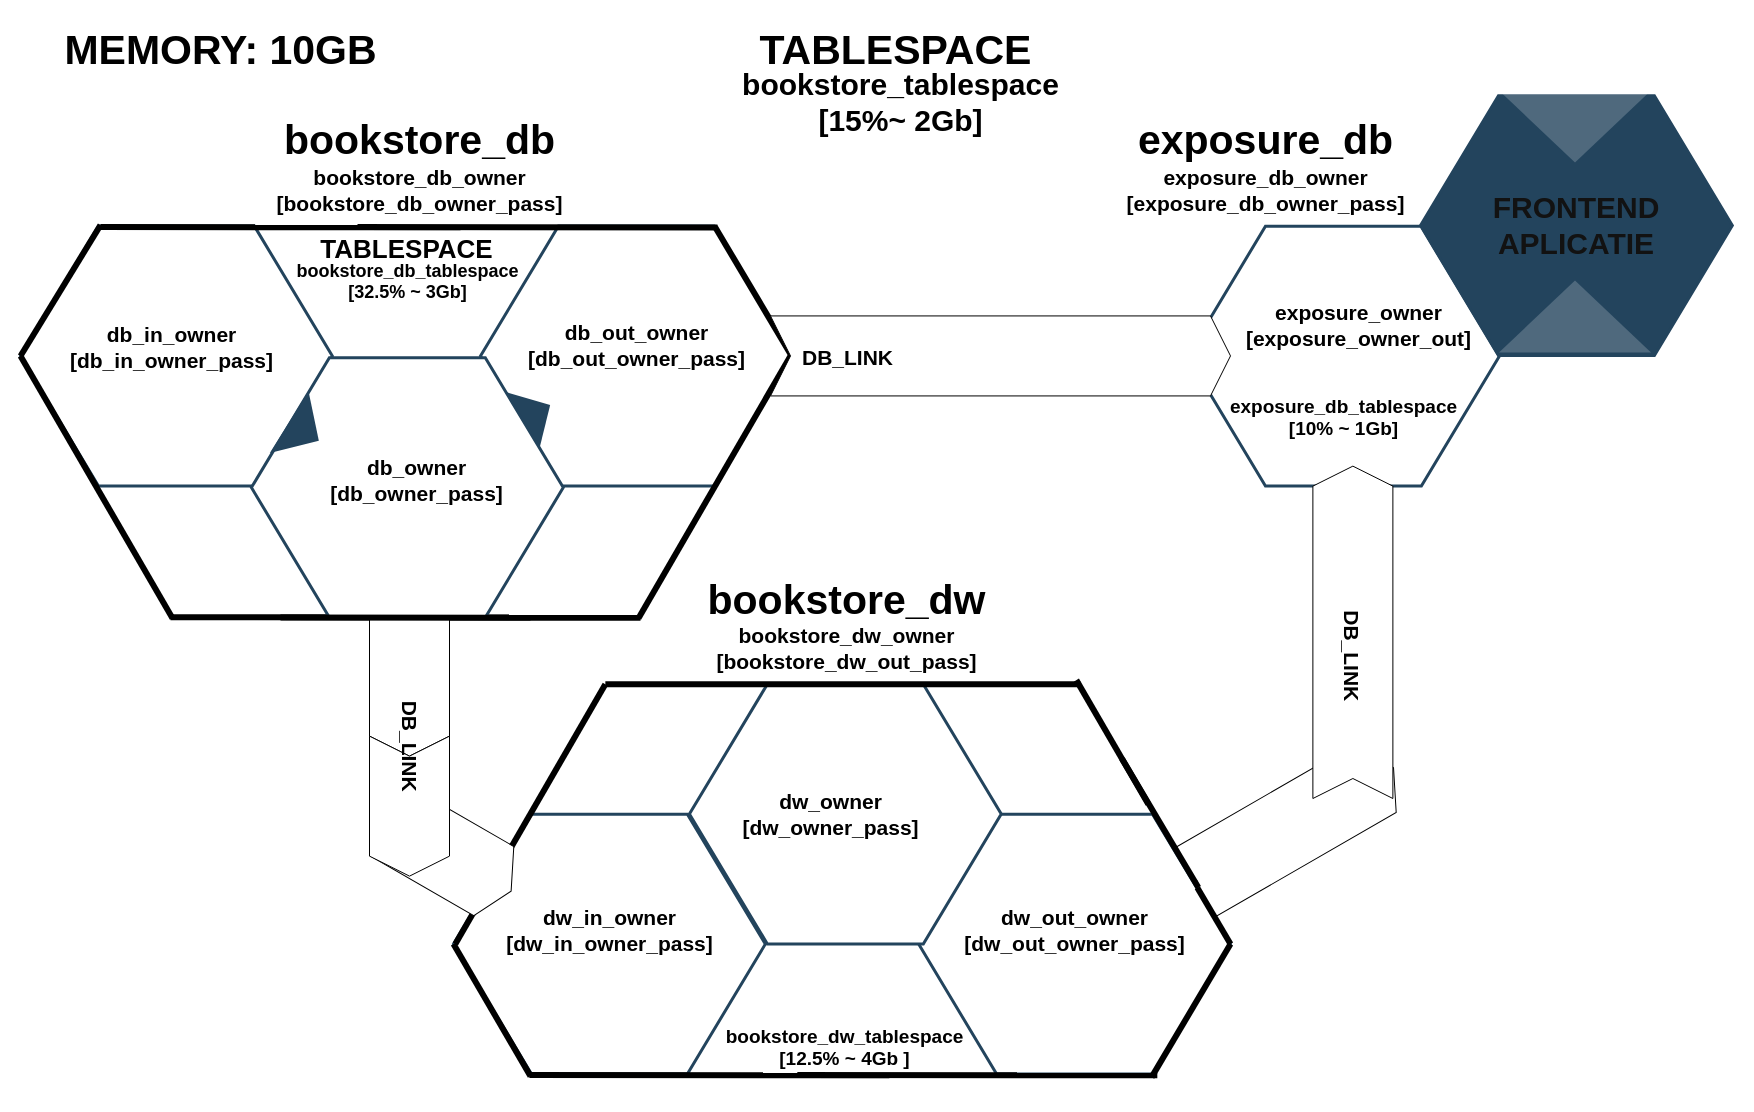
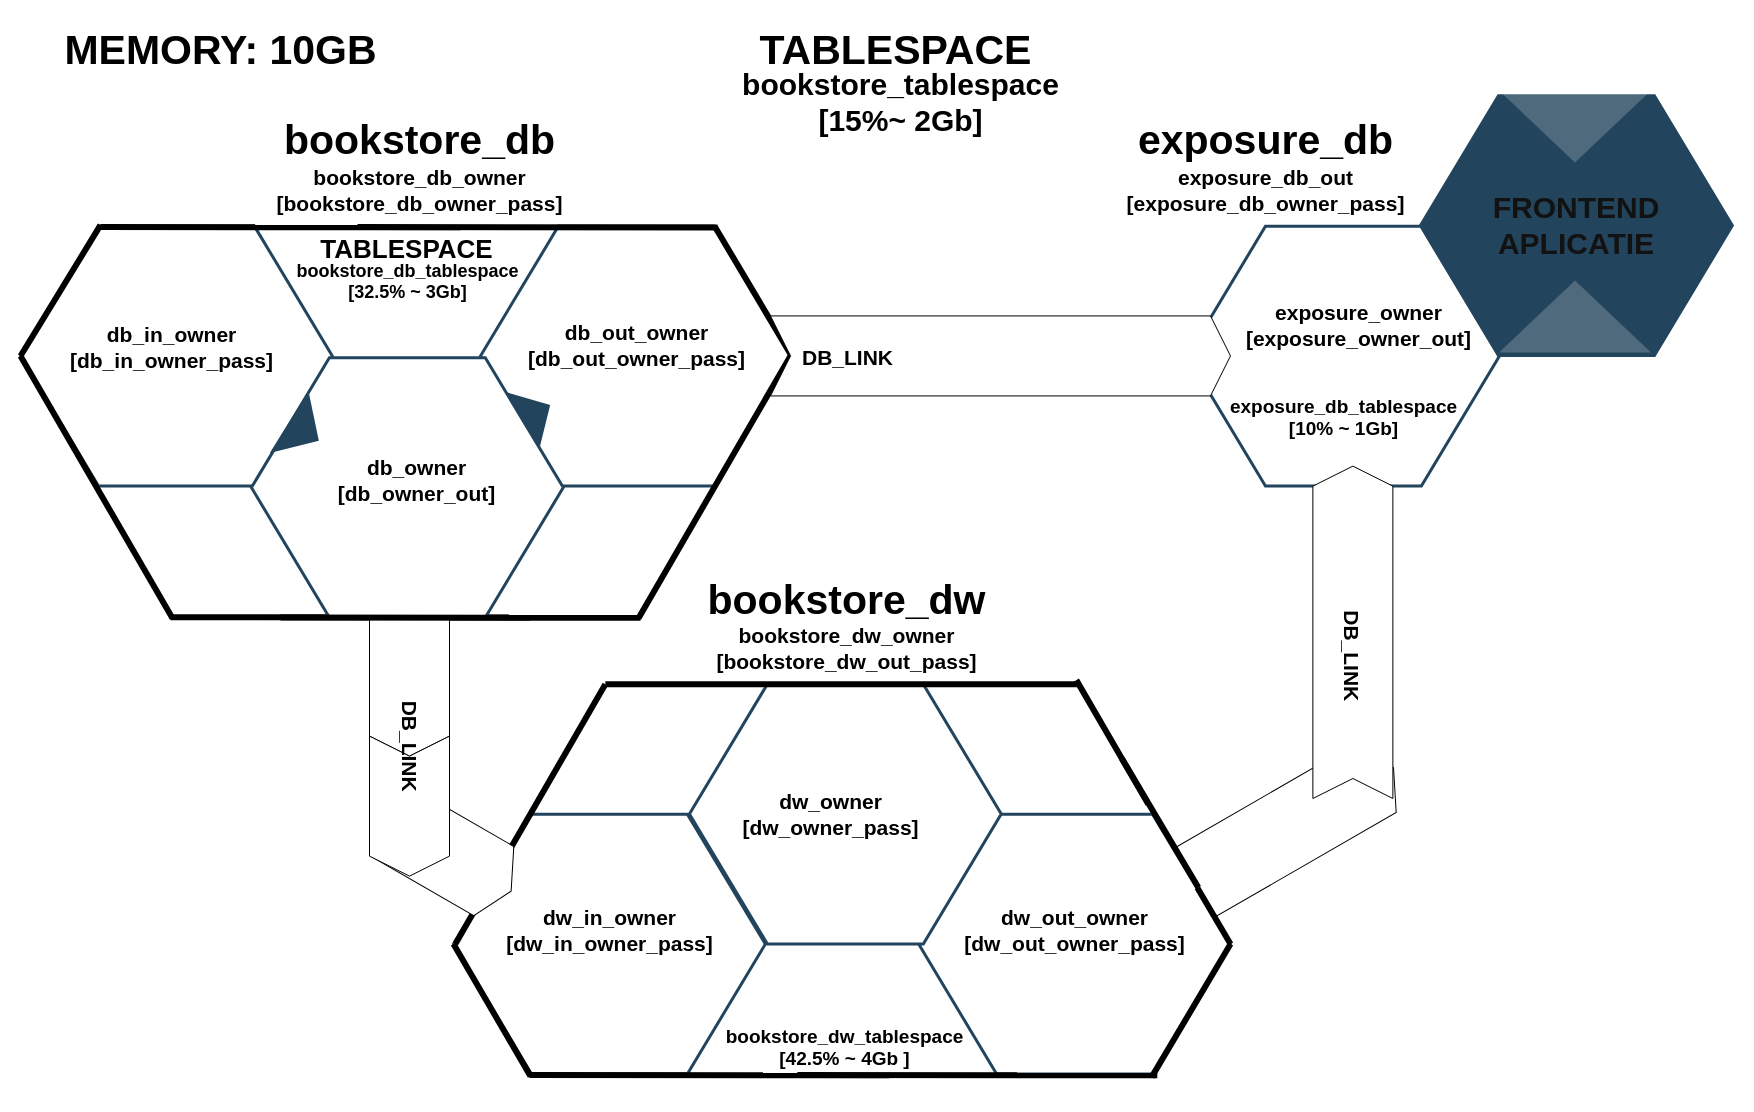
(1266, 191) -> (1266, 191)
(417, 481) -> (417, 481)
(845, 1056) -> (845, 1056)
